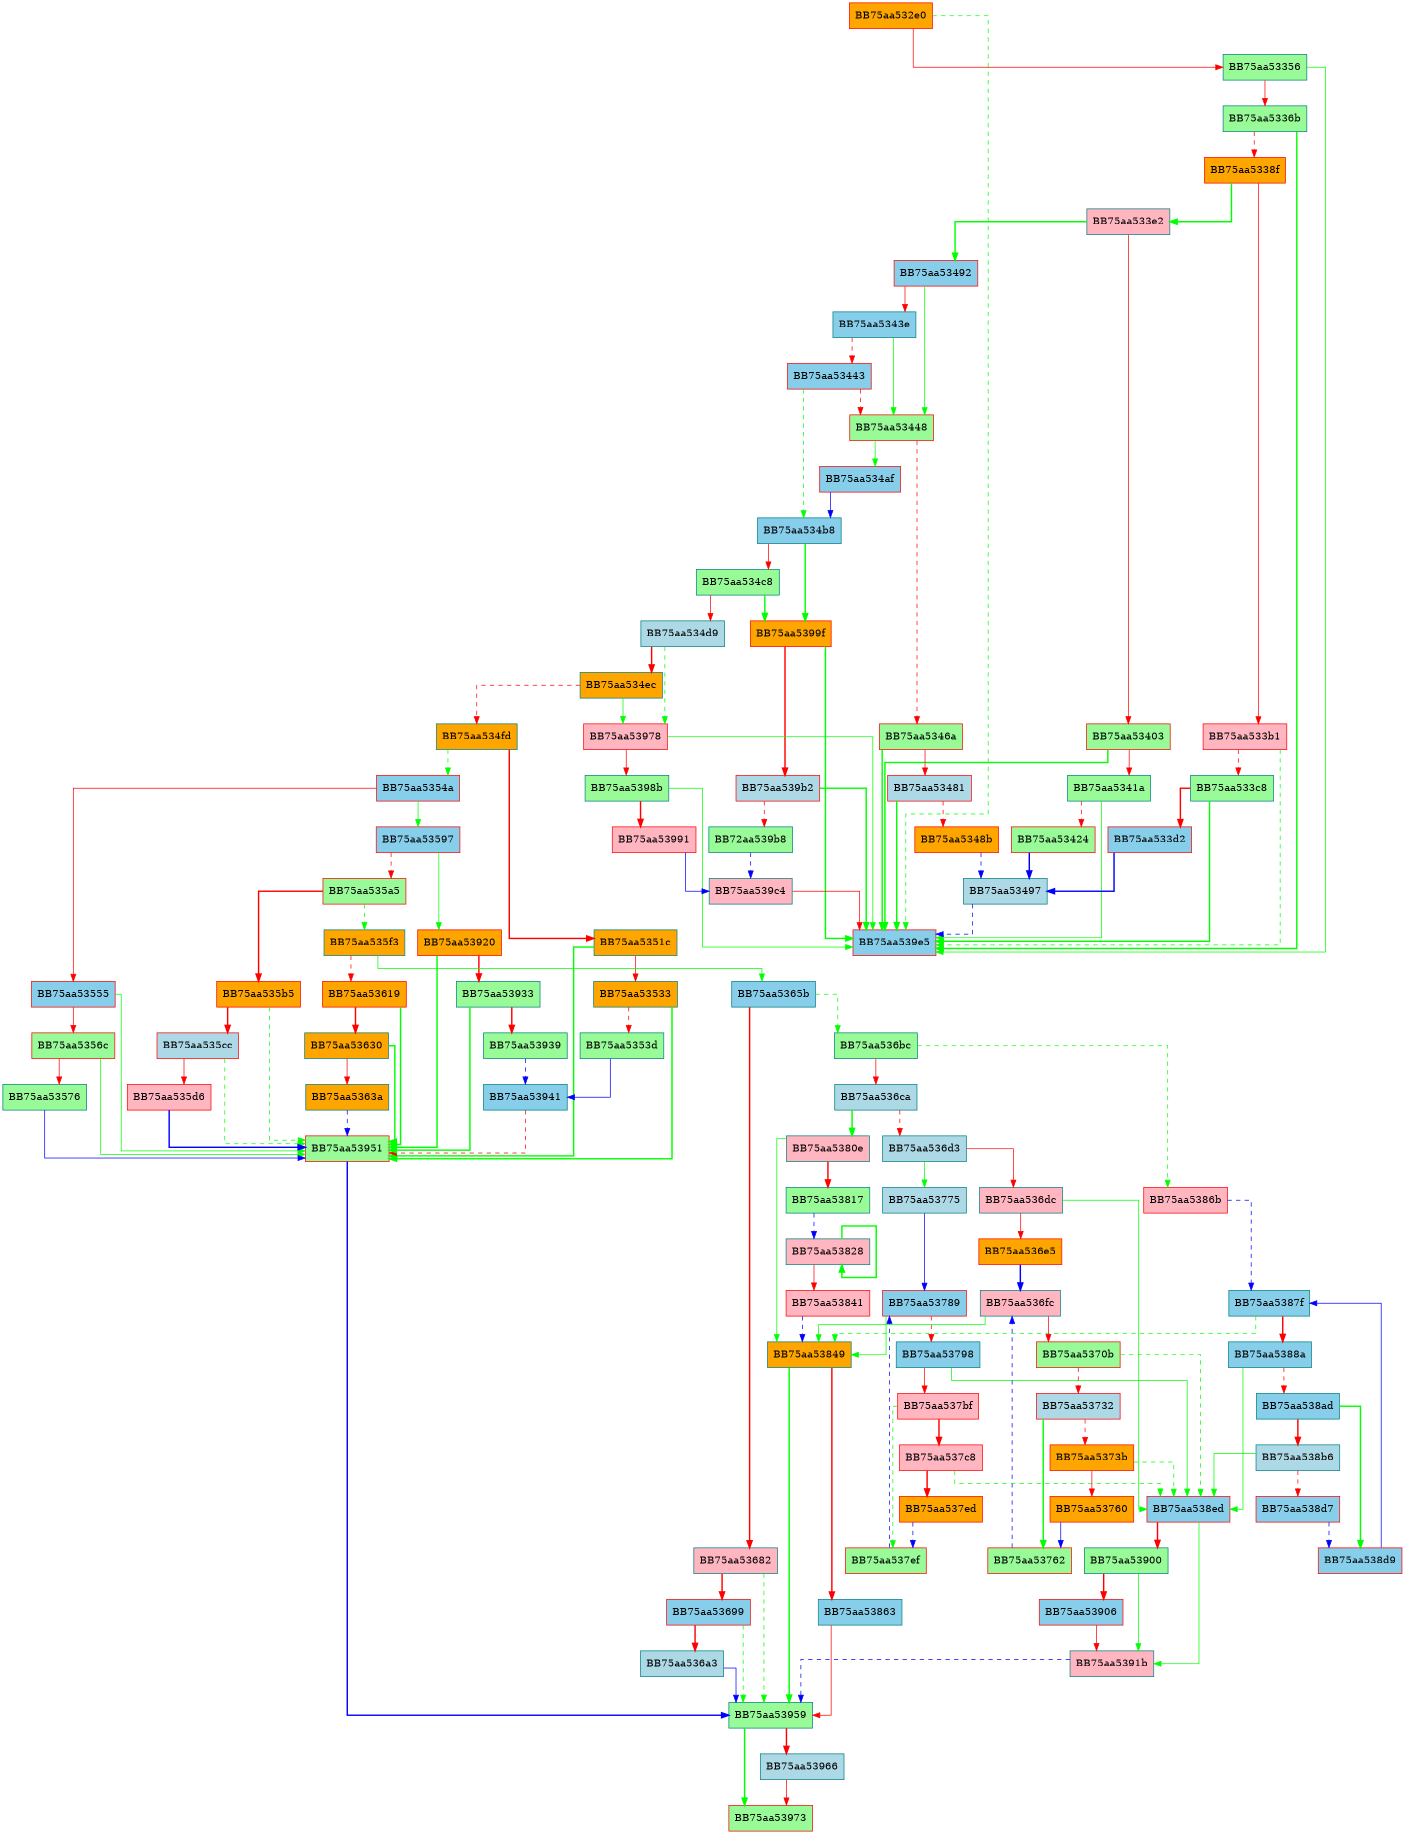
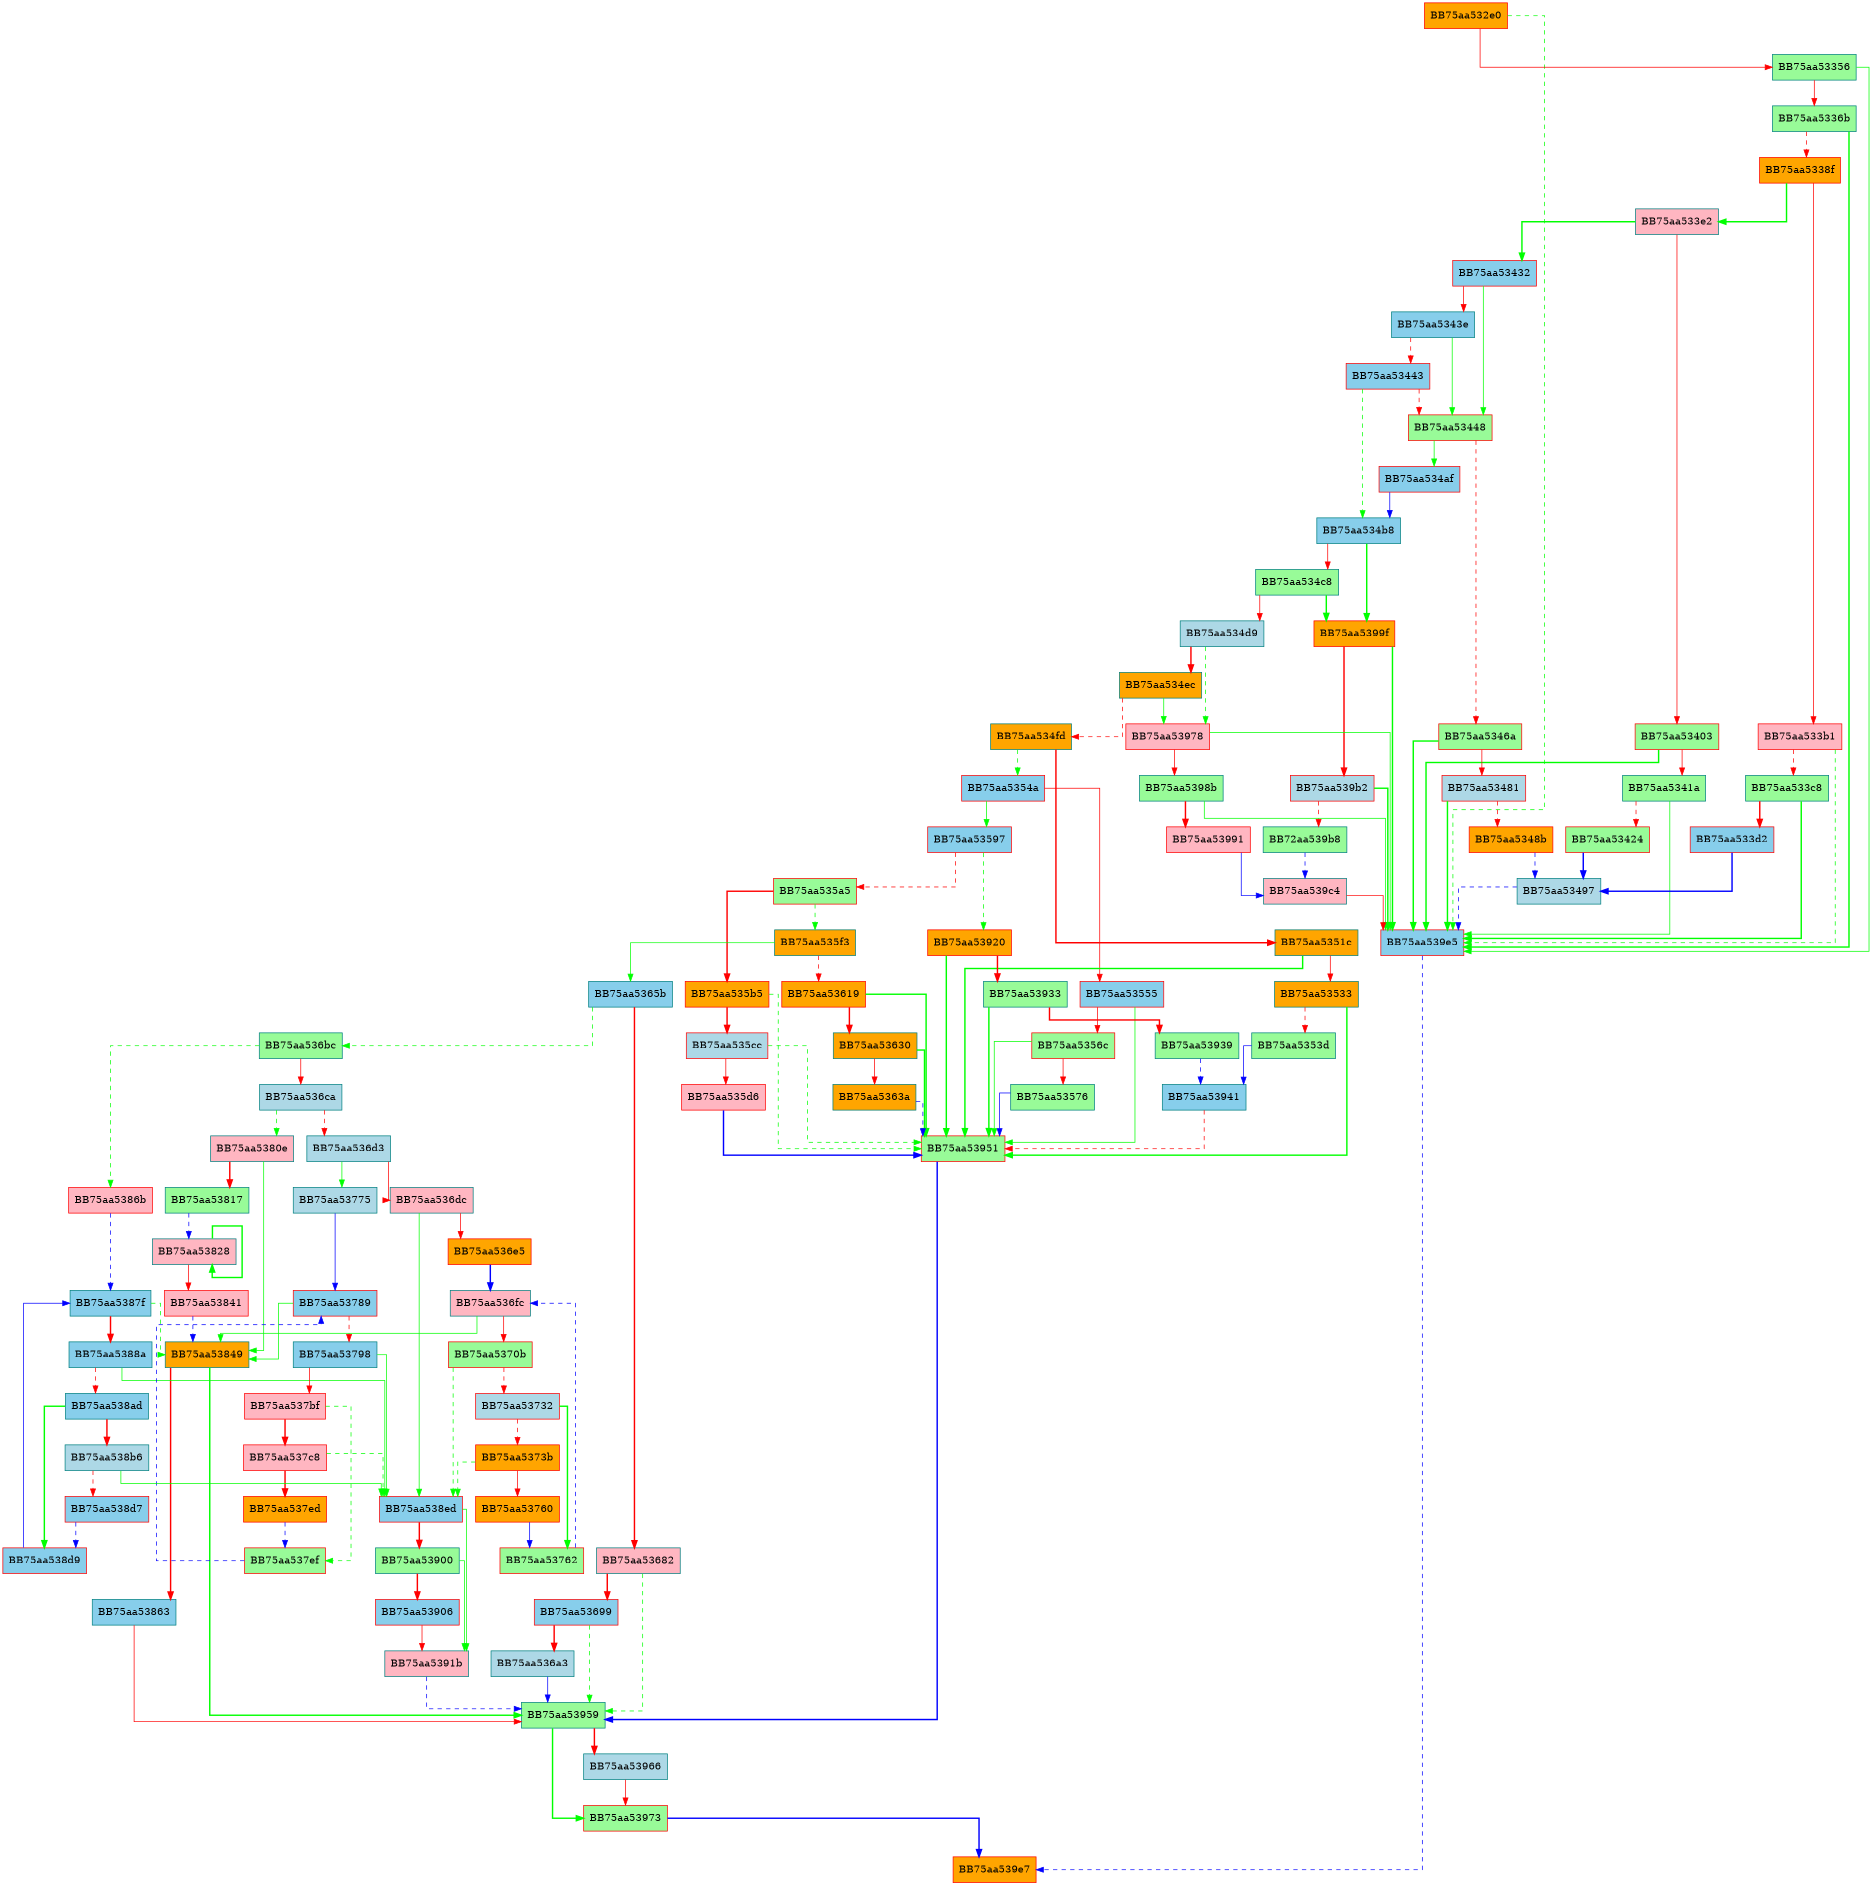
(936, 273) -> (1495, 273)
(439, 888) -> (984, 888)
(852, 1119) -> (277, 1119)
none -> (995, 1870)
